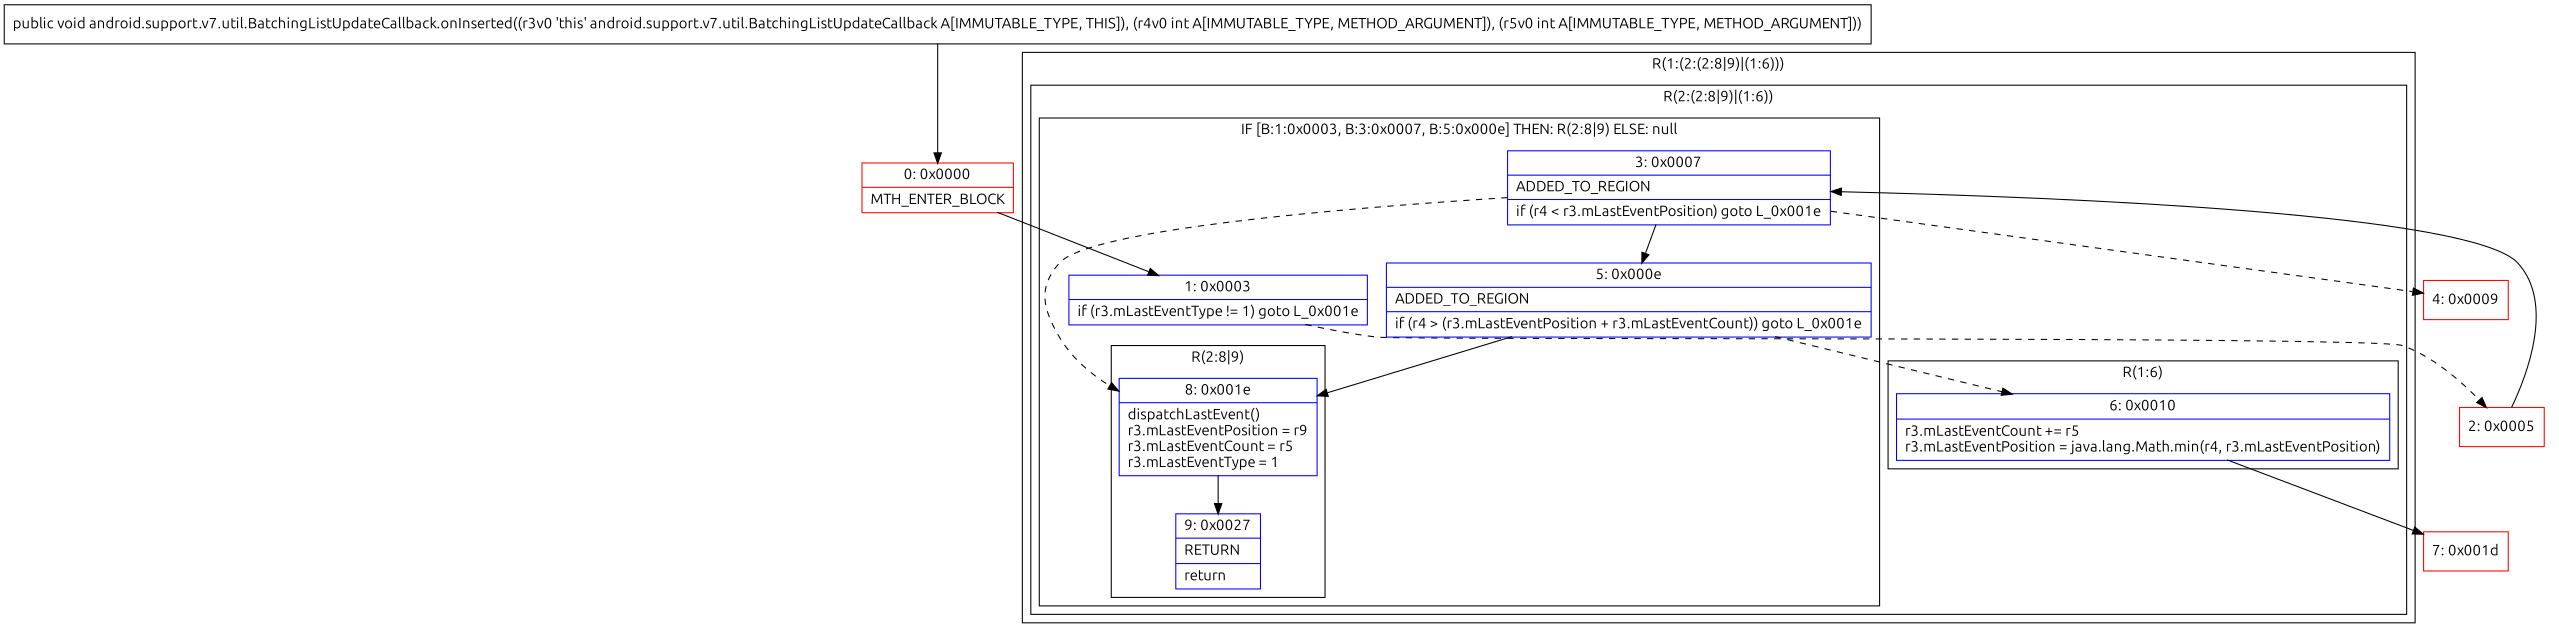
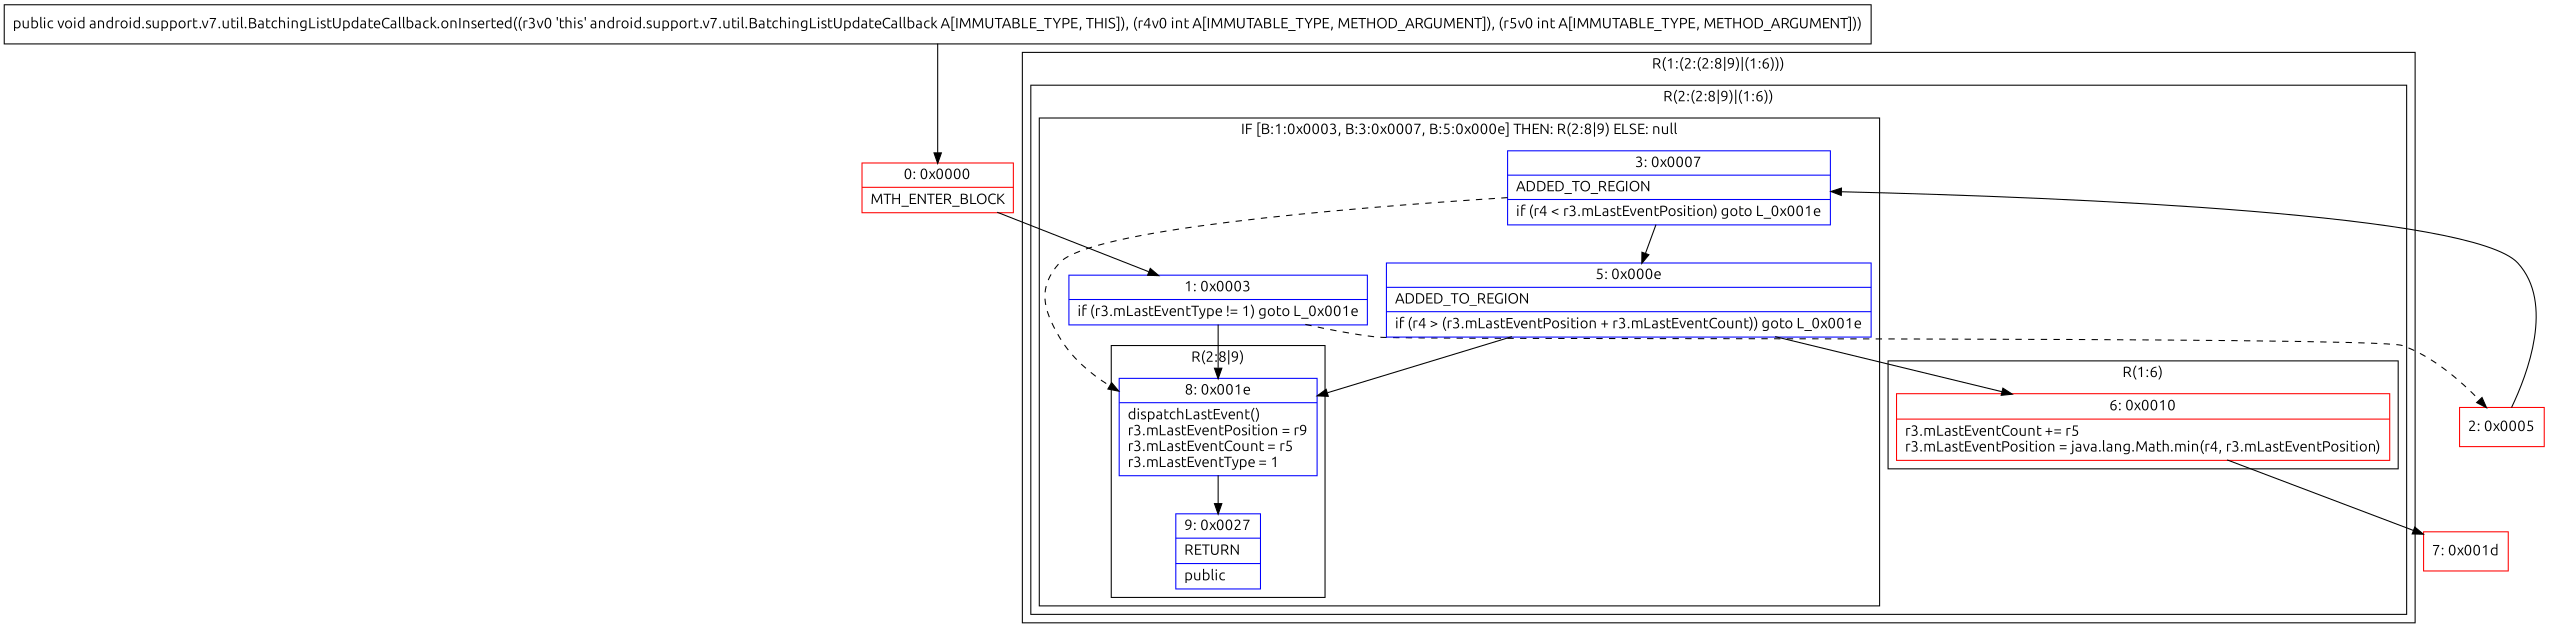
(2466, 300) -> none
none -> (1218, 353)
(1872, 360) -> (1872, 360)
(2143, 427) -> (2143, 427)
(1205, 576) -> (1205, 576)
